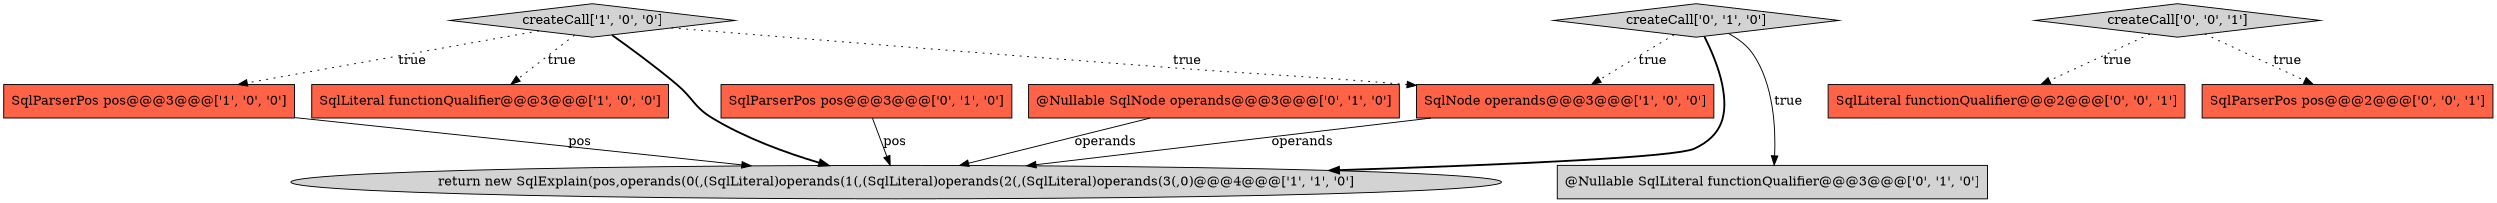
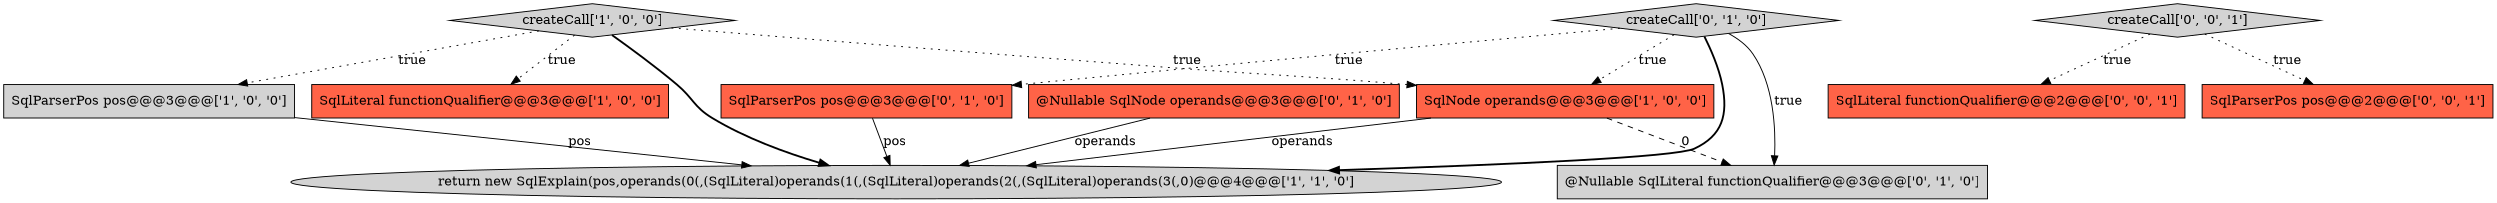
none -> (1321, 56)
(149, 101) -> (149, 101)
none -> (1664, 140)
